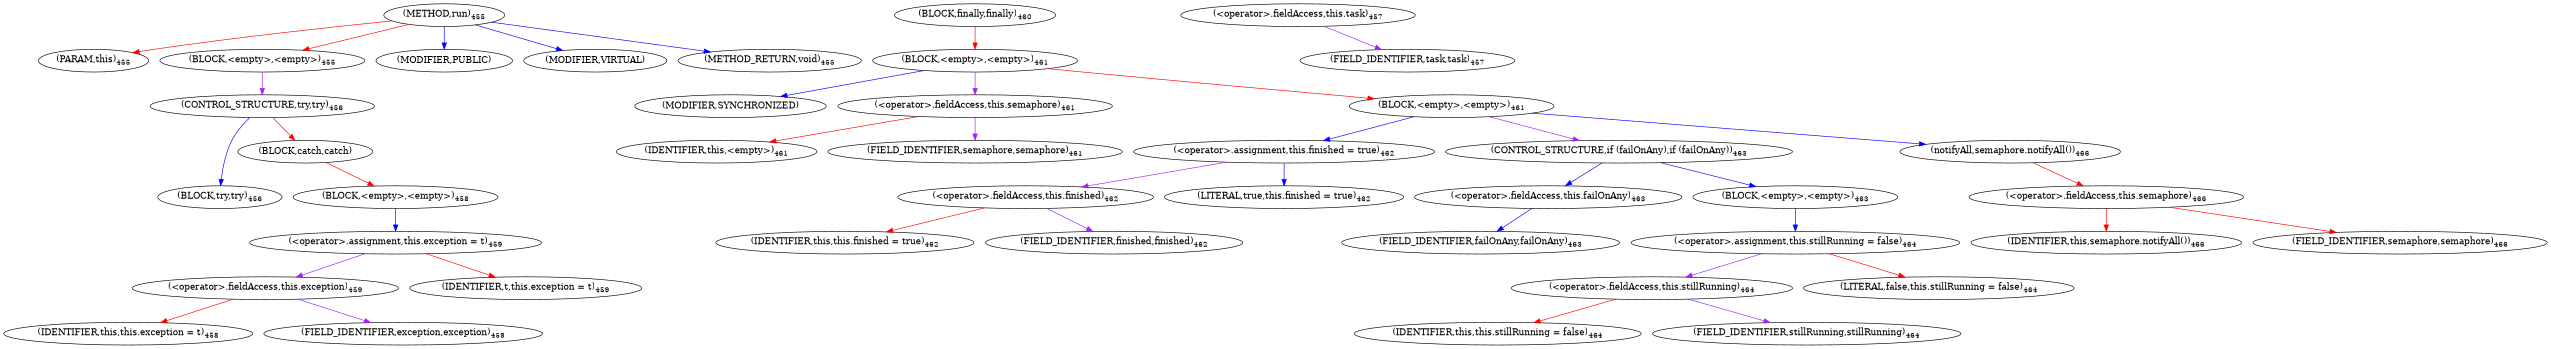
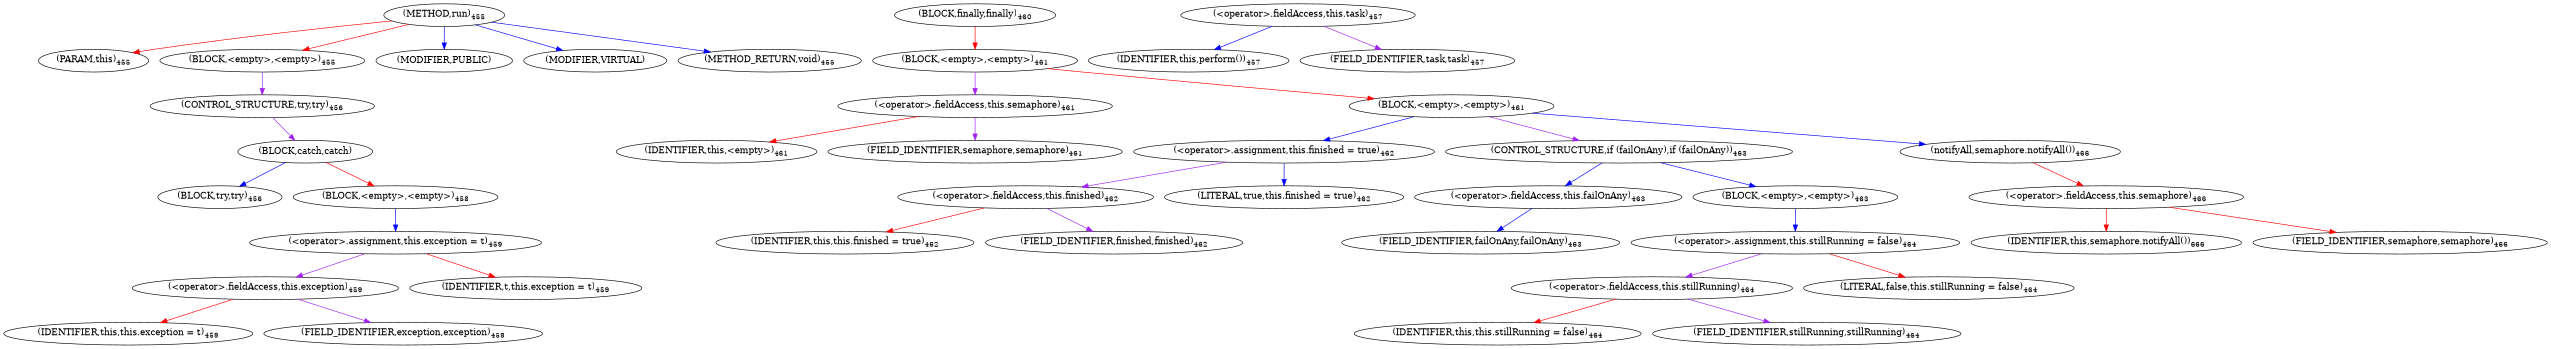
none -> (1189, 61)
(731, 106) -> none
(282, 127) -> (282, 127)
(229, 146) -> (265, 173)
(2198, 242) -> (2198, 242)
(212, 333) -> (212, 333)
